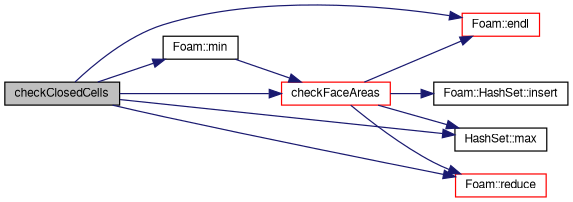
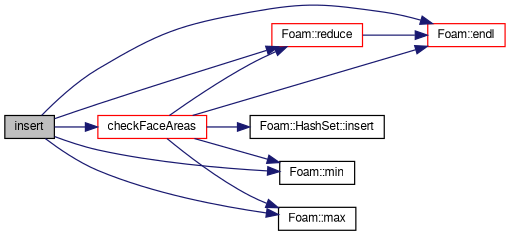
none -> (389, 35)
(262, 69) -> (231, 149)
(62, 94) -> (30, 127)
(501, 140) -> (317, 219)
